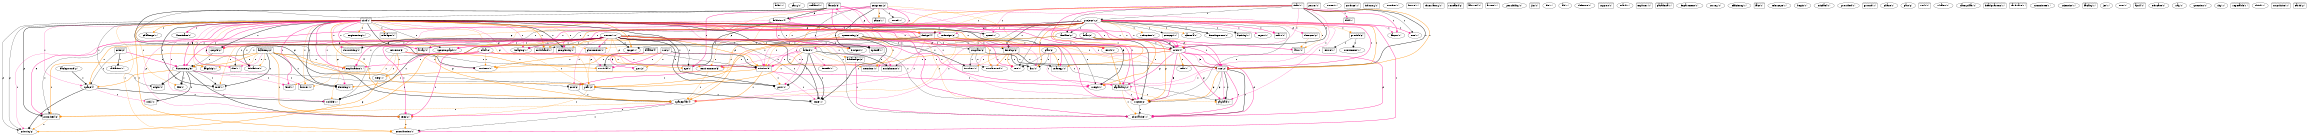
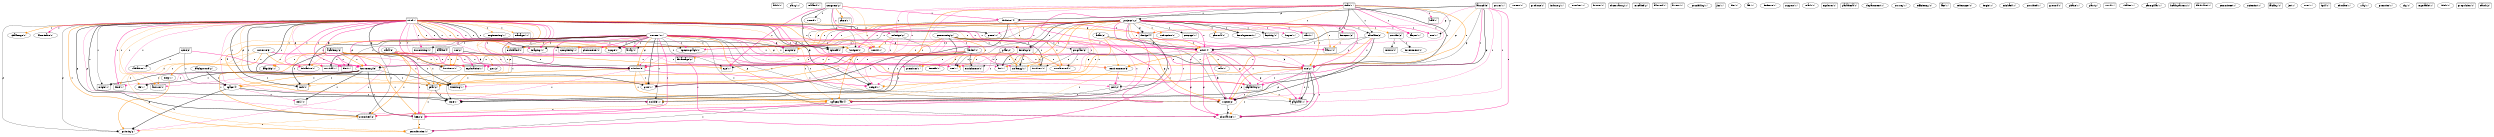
(976, 79) -> (1391, 87)
